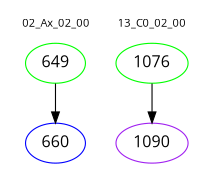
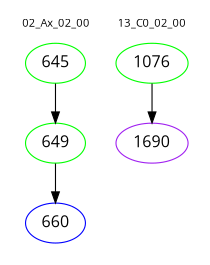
none -> (55, 63)
(152, 143) -> (152, 143)
